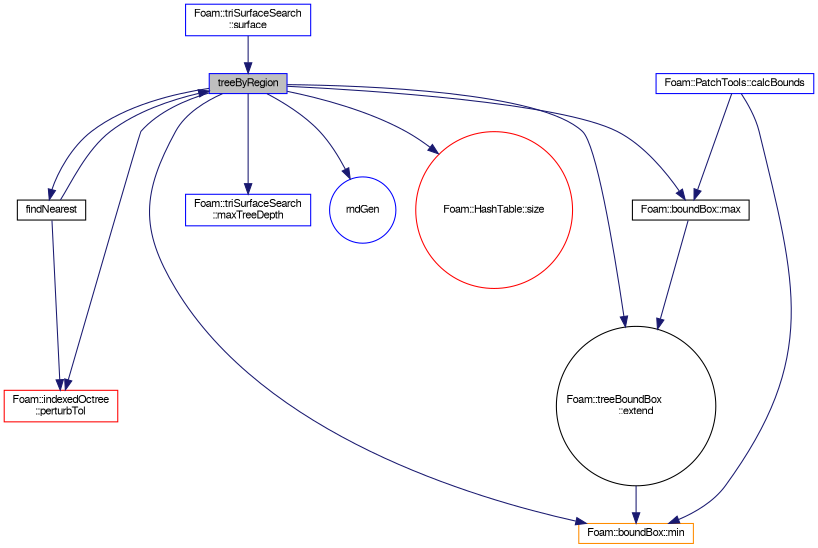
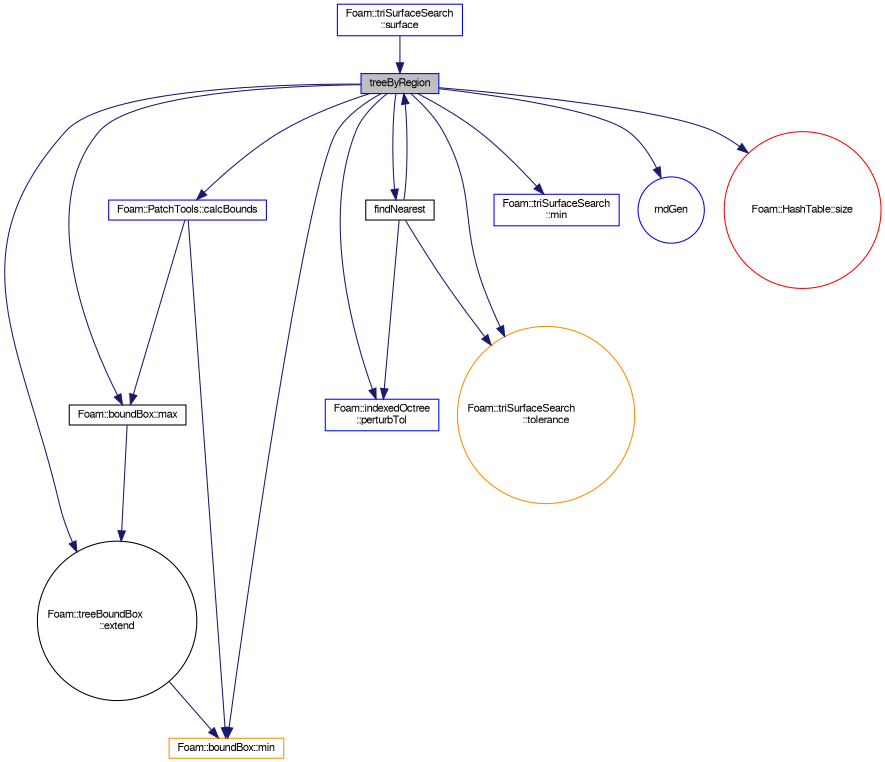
none -> (280, 132)
(248, 210) -> (557, 210)
(61, 406) -> (382, 415)
none -> (546, 415)
